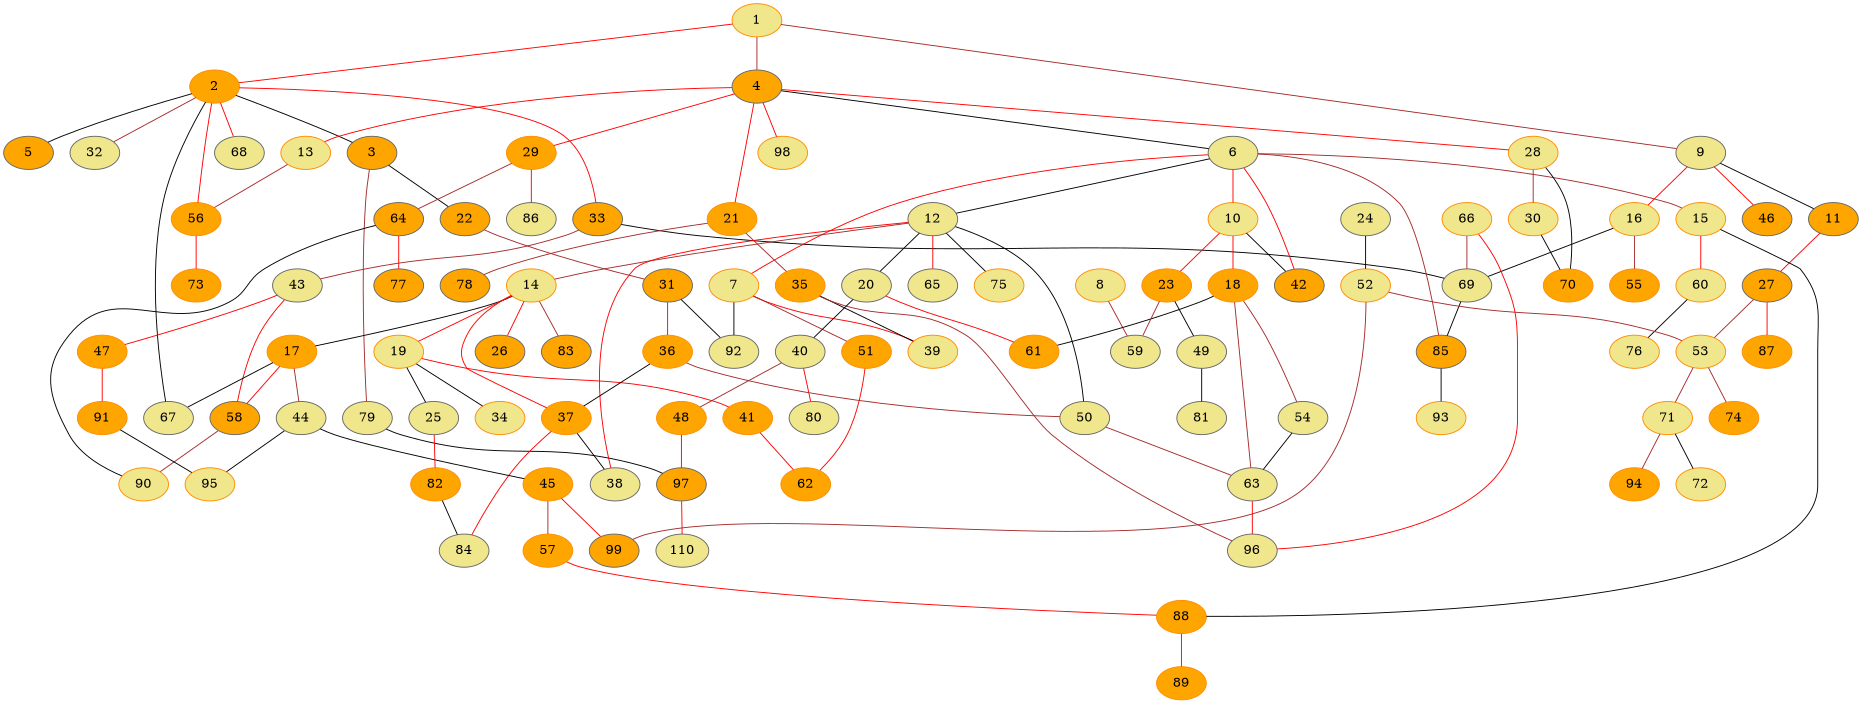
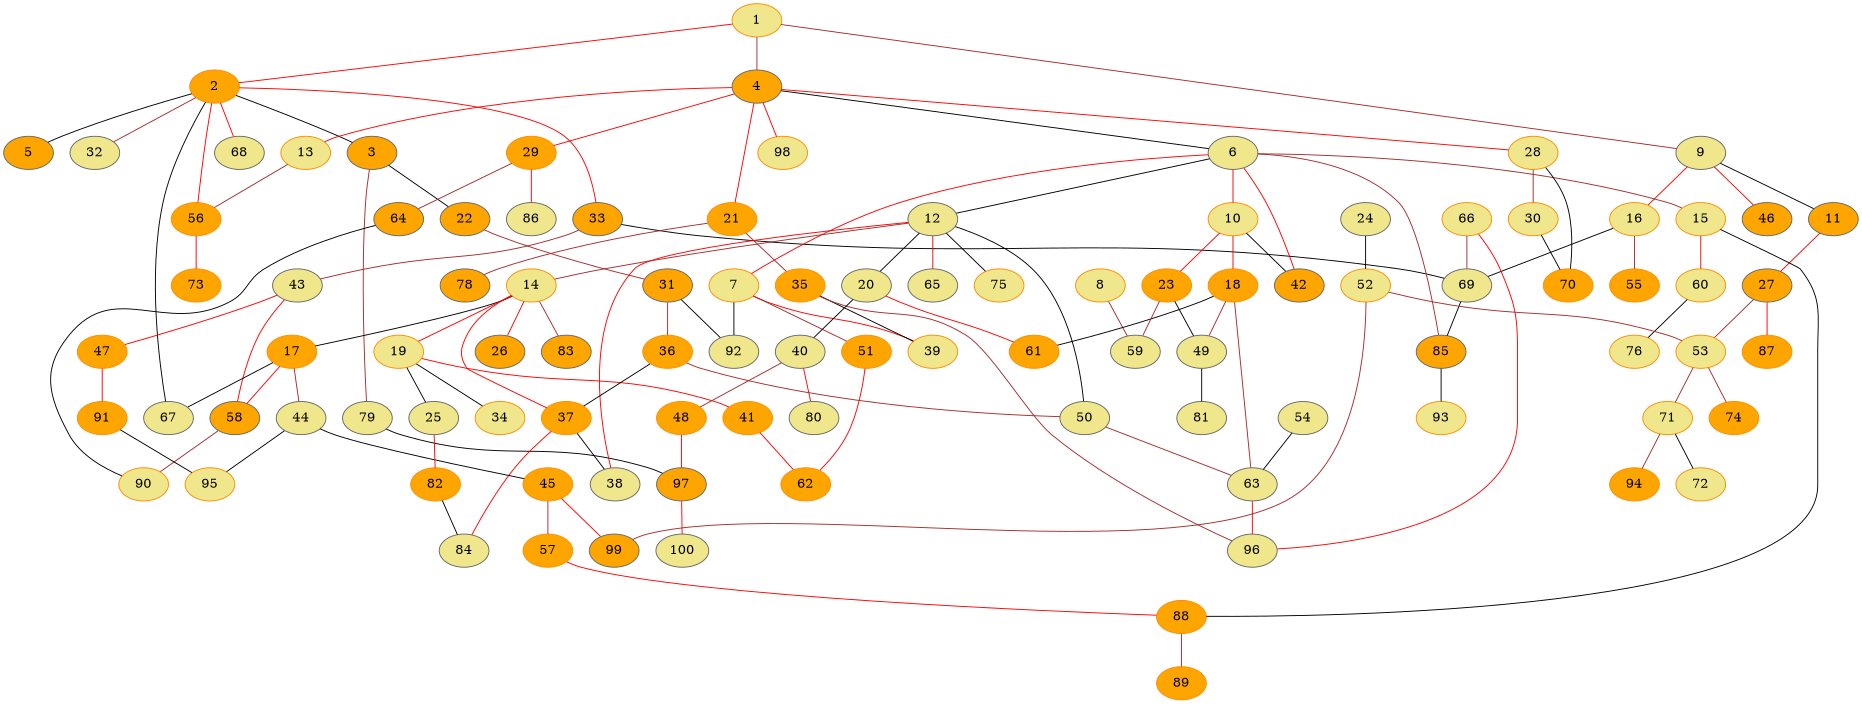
(399, 285) -> none
(1273, 350) -> (1217, 318)
(682, 551) -> (682, 551)
